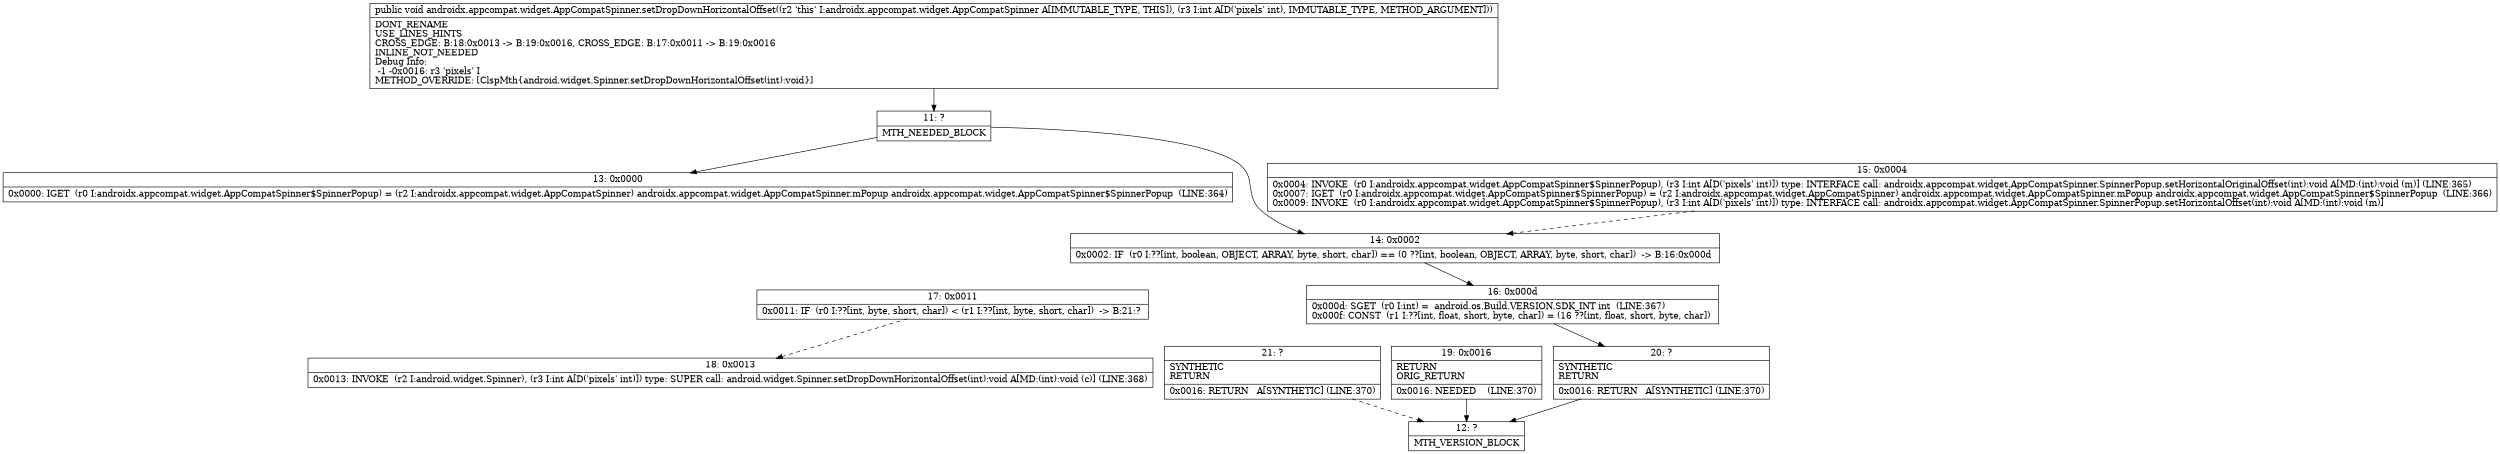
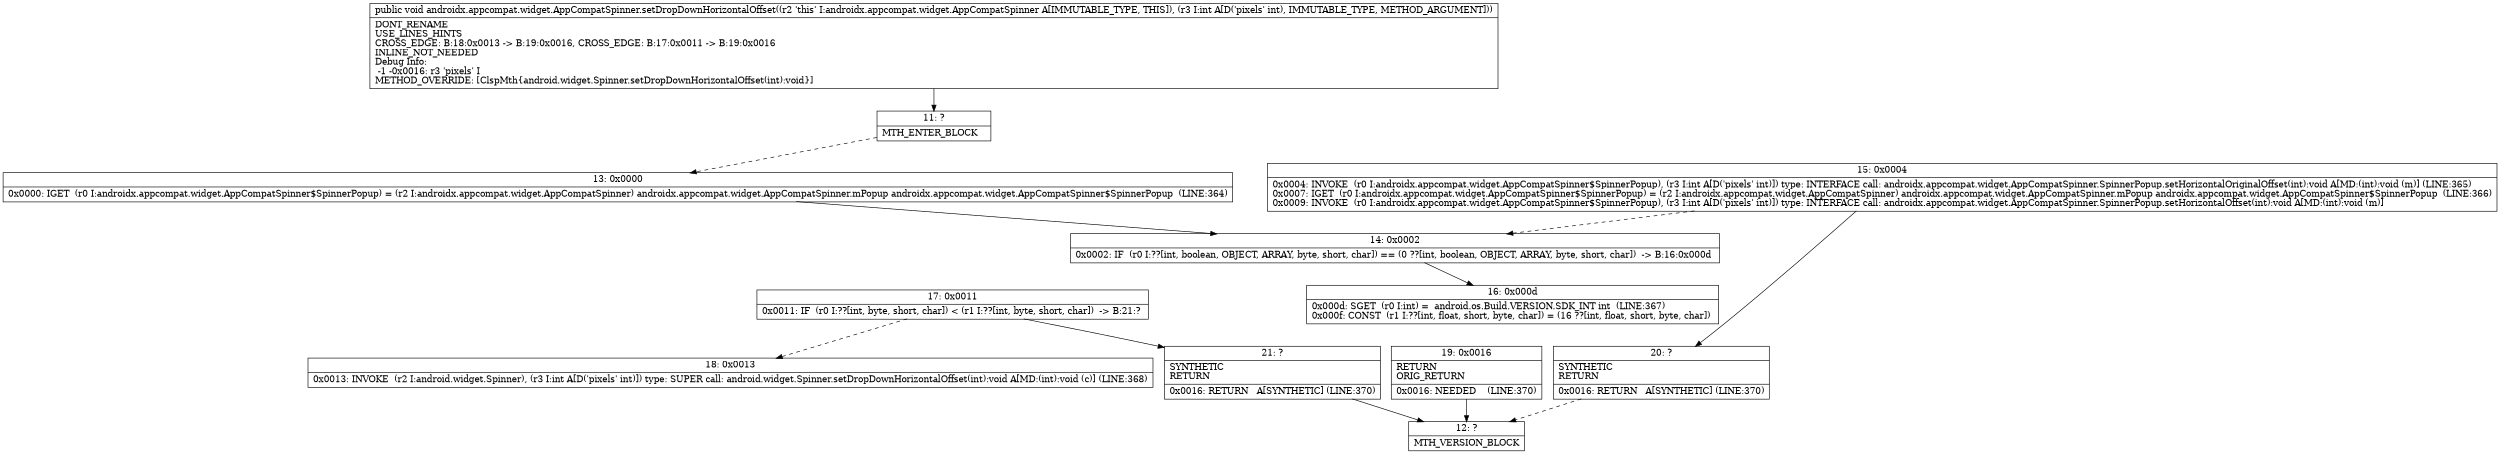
(934, 133) -> (930, 133)
(1165, 141) -> (1003, 218)
(787, 155) -> (787, 155)
none -> (1091, 332)
(1576, 334) -> (1779, 278)
(1385, 409) -> (1385, 409)
(1548, 409) -> (1548, 409)
